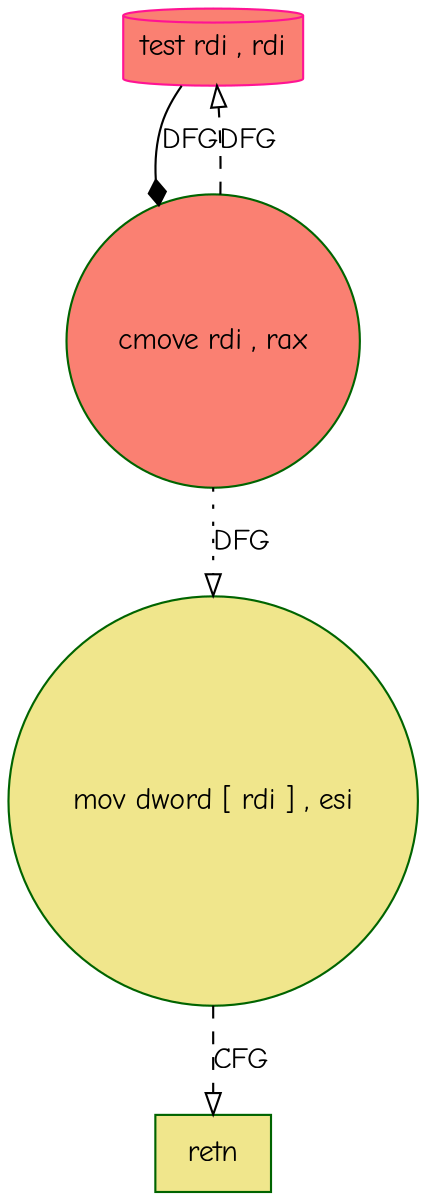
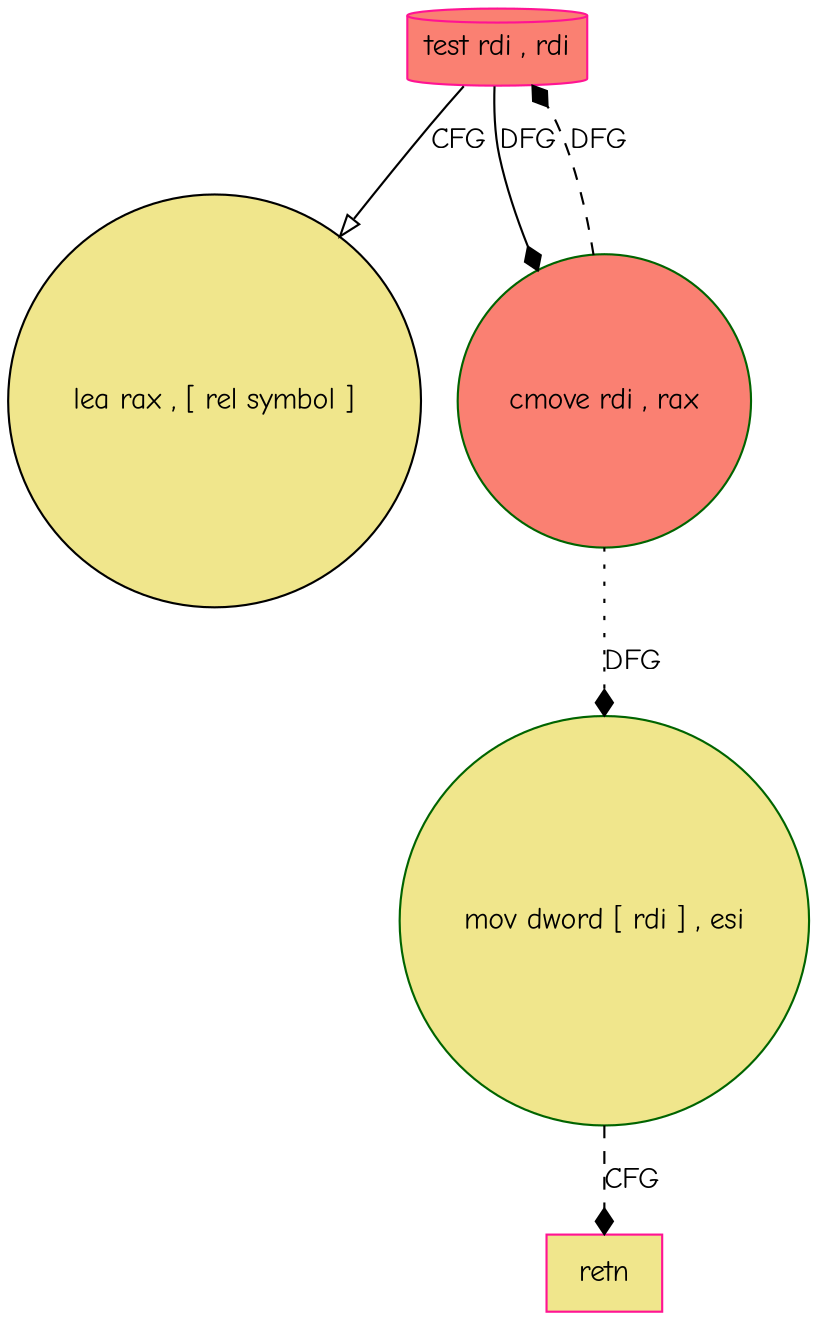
(220, 151) -> (577, 179)
none -> (215, 401)
(213, 531) -> (604, 619)
(213, 1049) -> (604, 1167)
(213, 1153) -> (604, 1273)
